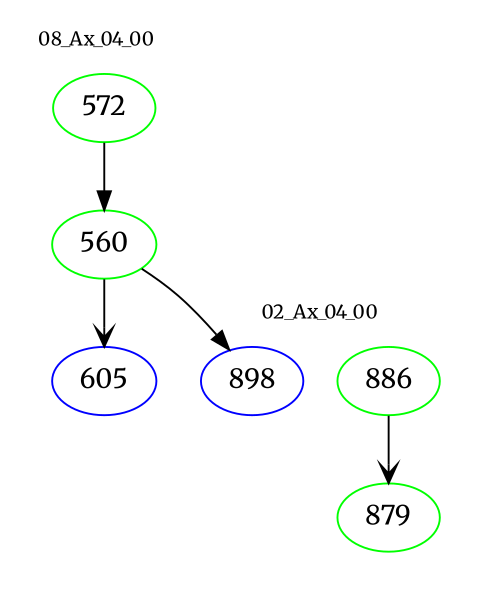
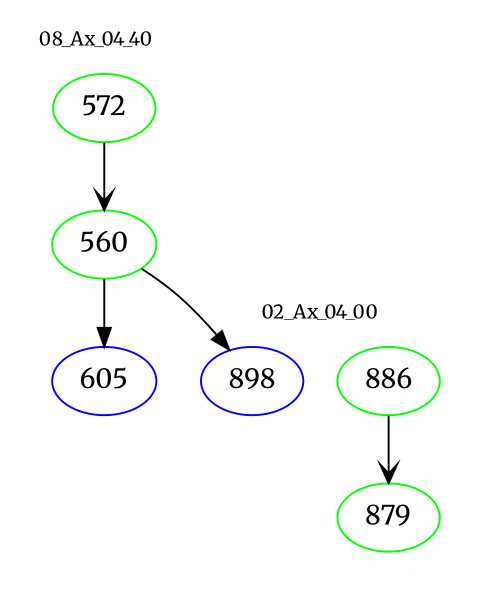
(97, 41) -> (97, 41)
(104, 167) -> (104, 167)
(104, 304) -> (104, 304)
